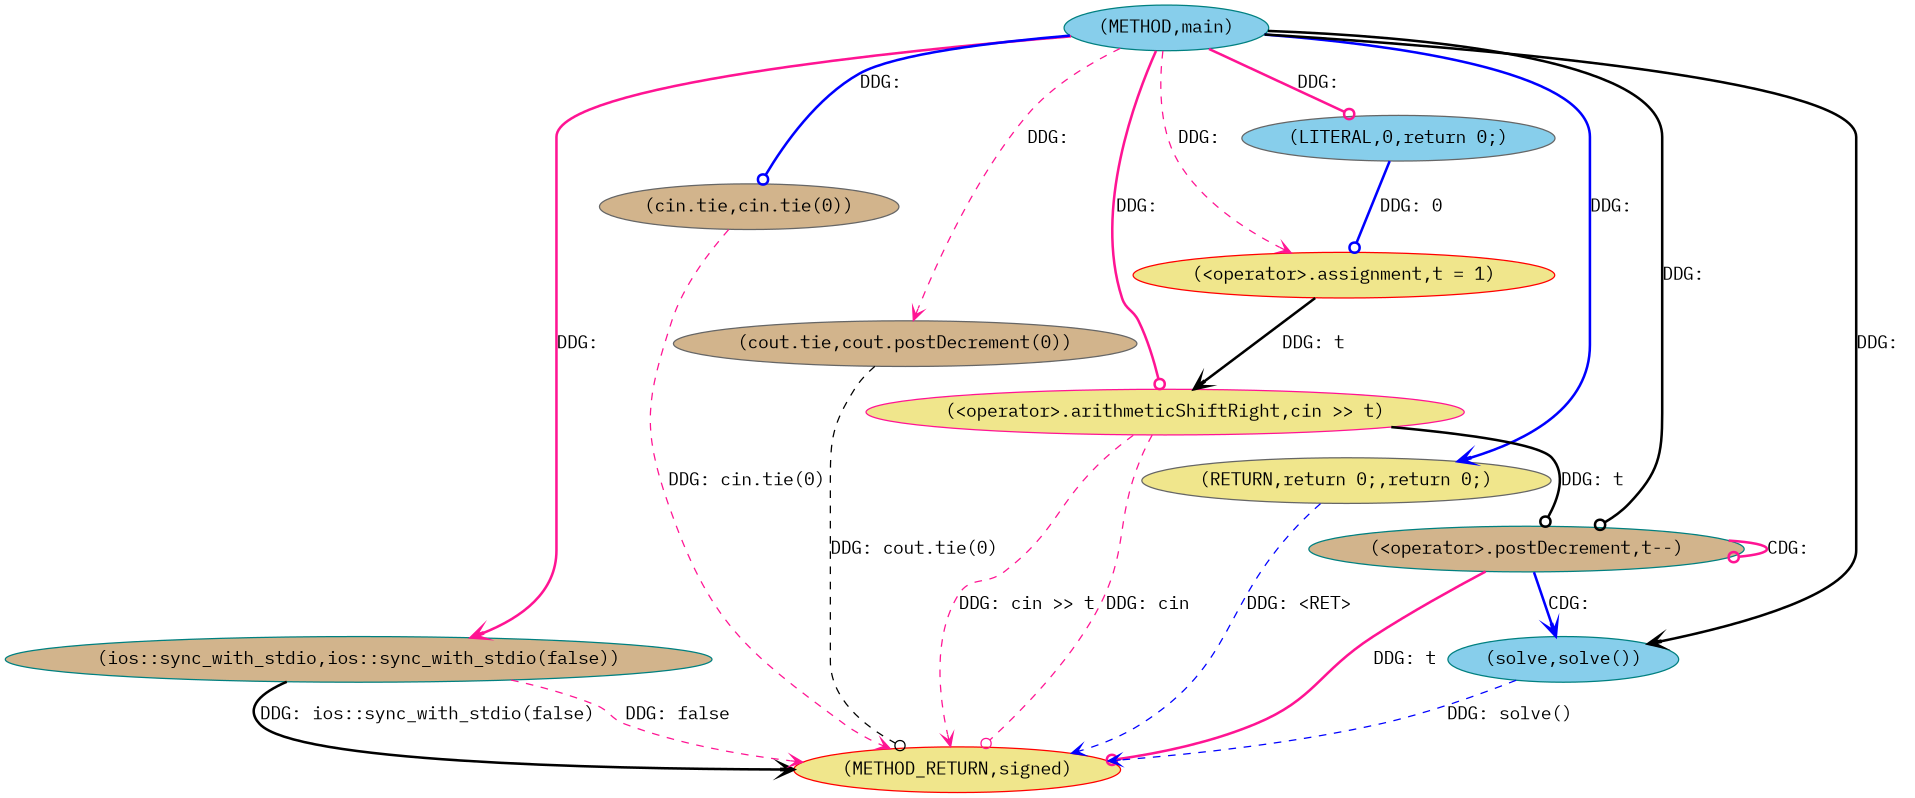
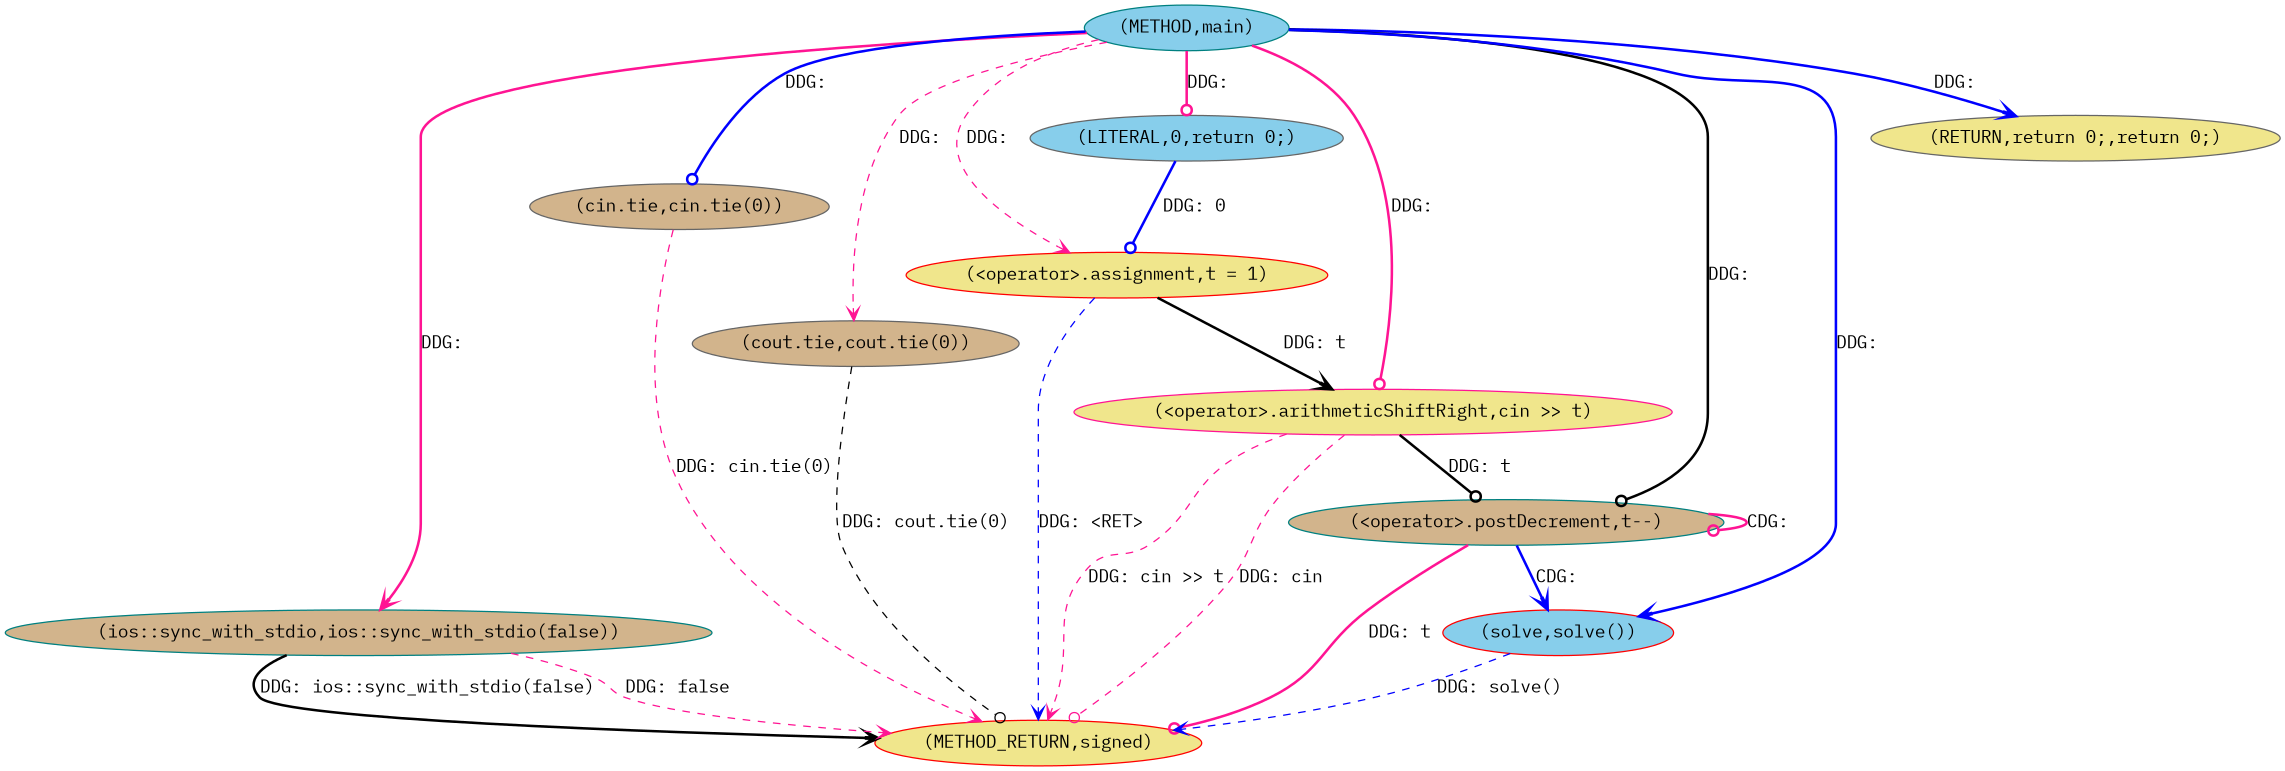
(1856, 151) -> (1836, 146)
(905, 344) -> (856, 344)
(1219, 645) -> (1038, 494)
(1563, 659) -> (1558, 633)
